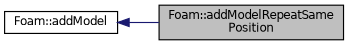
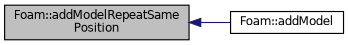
(144, 22) -> (216, 22)
